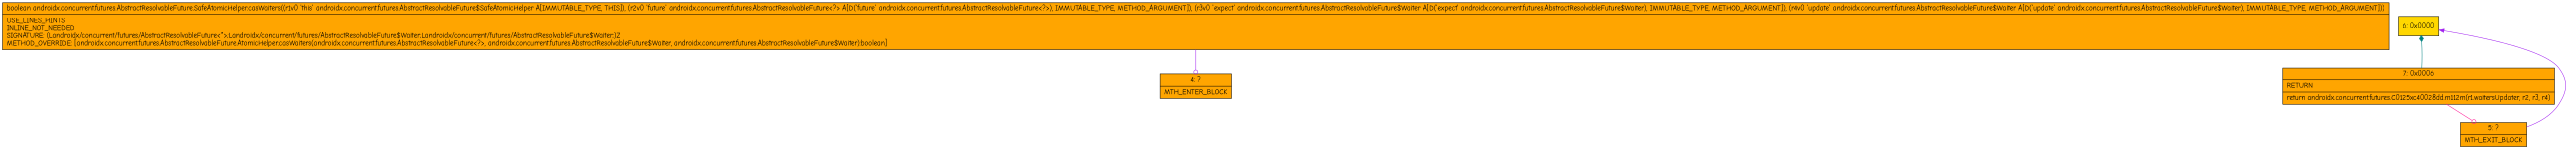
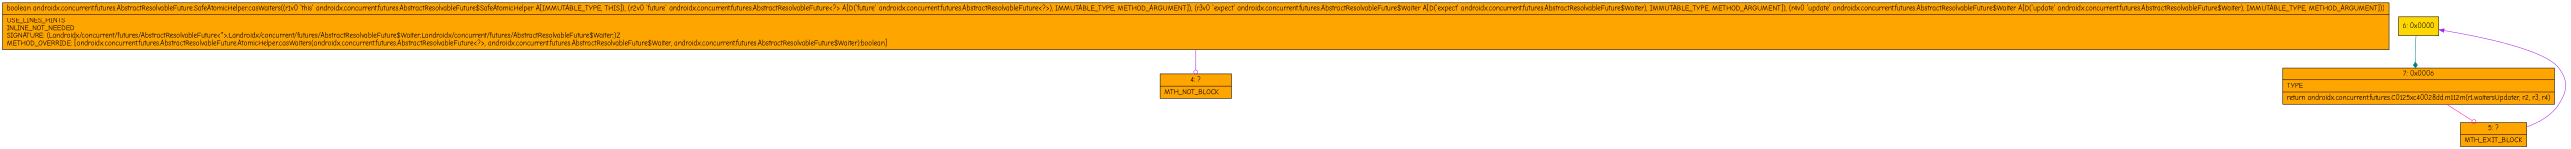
(2422, 55) -> (2415, 49)
(2300, 86) -> (2295, 86)
(1196, 92) -> (1192, 92)
